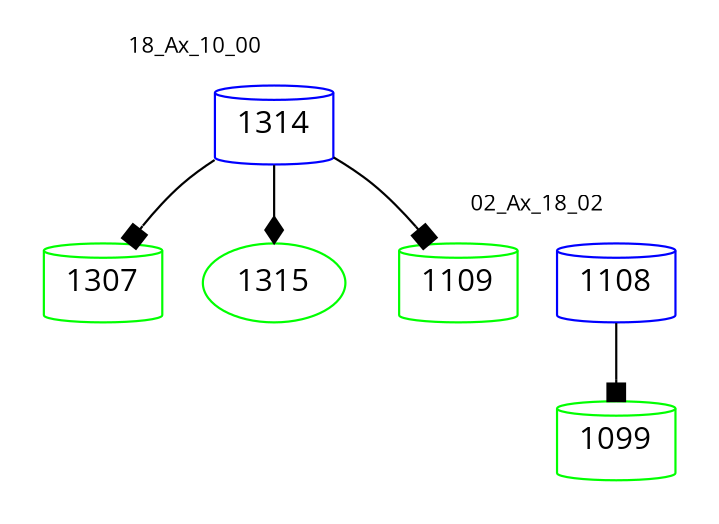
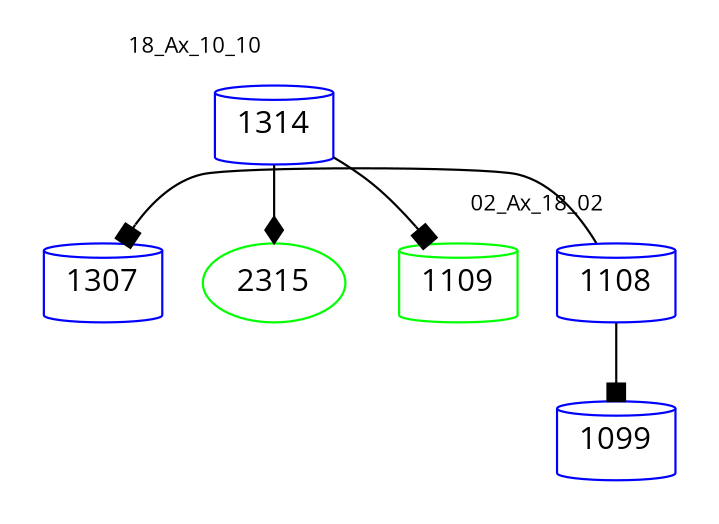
(195, 47) -> (195, 47)
(176, 190) -> (383, 168)
(103, 283) -> (103, 283)
(274, 283) -> (274, 283)
(616, 441) -> (616, 441)
